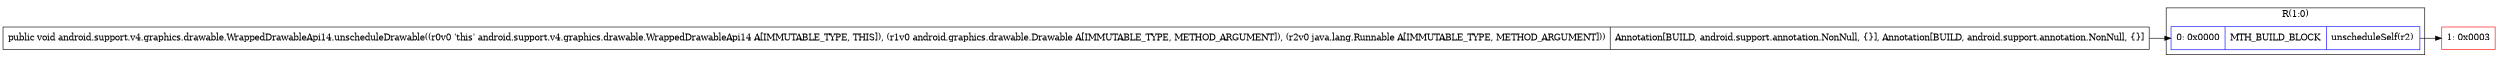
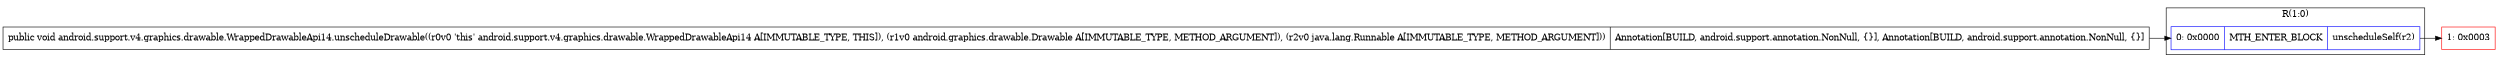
(2275, 38) -> (2276, 38)
